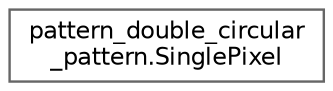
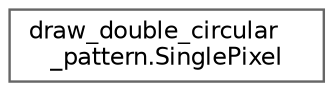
(167, 46) -> (167, 46)
